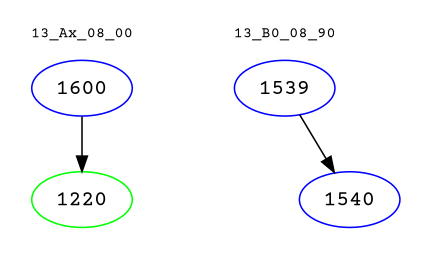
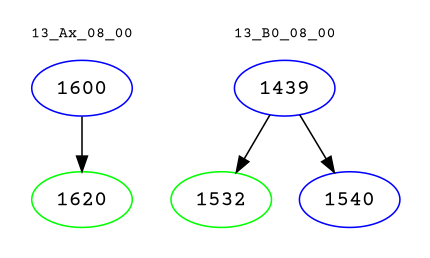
(285, 33) -> (285, 33)
(285, 88) -> (285, 88)
(82, 200) -> (82, 200)
none -> (221, 200)
